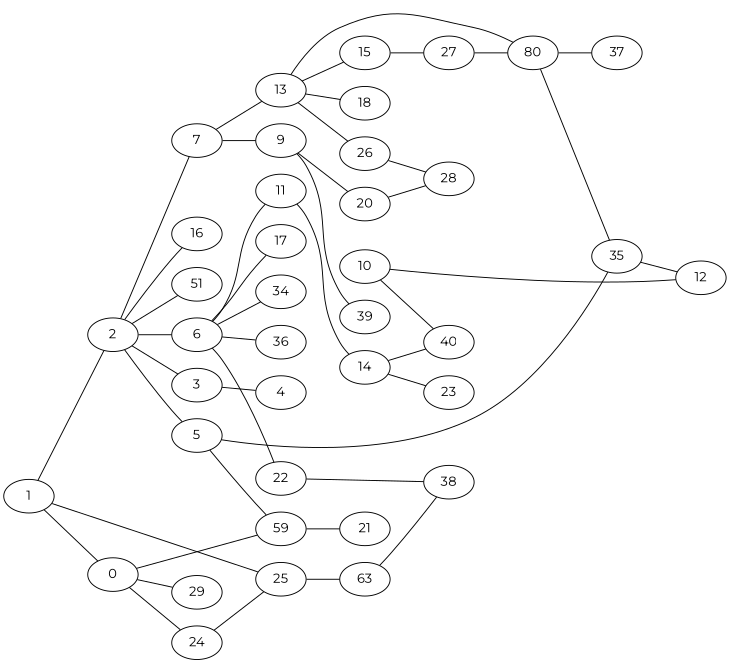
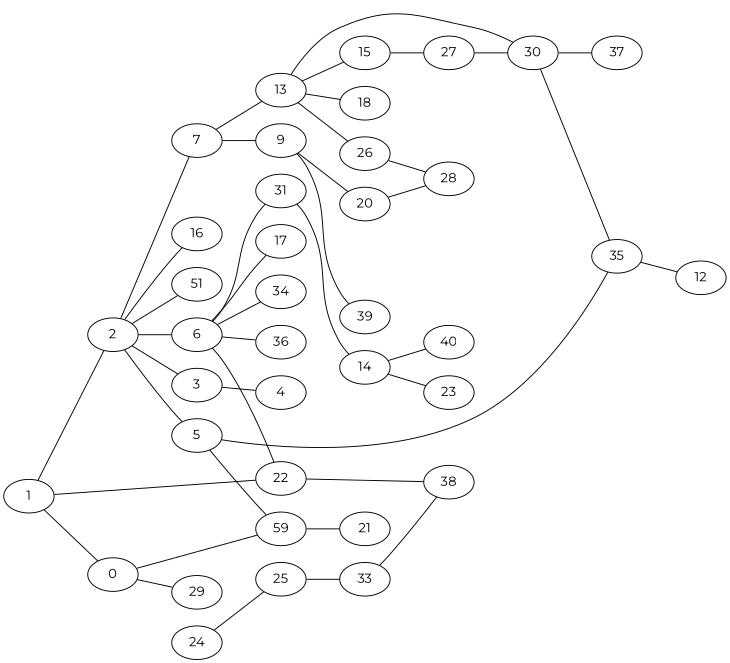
(533, 53) -> (533, 53)
(281, 191) -> (281, 191)
(365, 267) -> none
(155, 538) -> (155, 487)
(365, 579) -> (365, 579)
(155, 609) -> none
